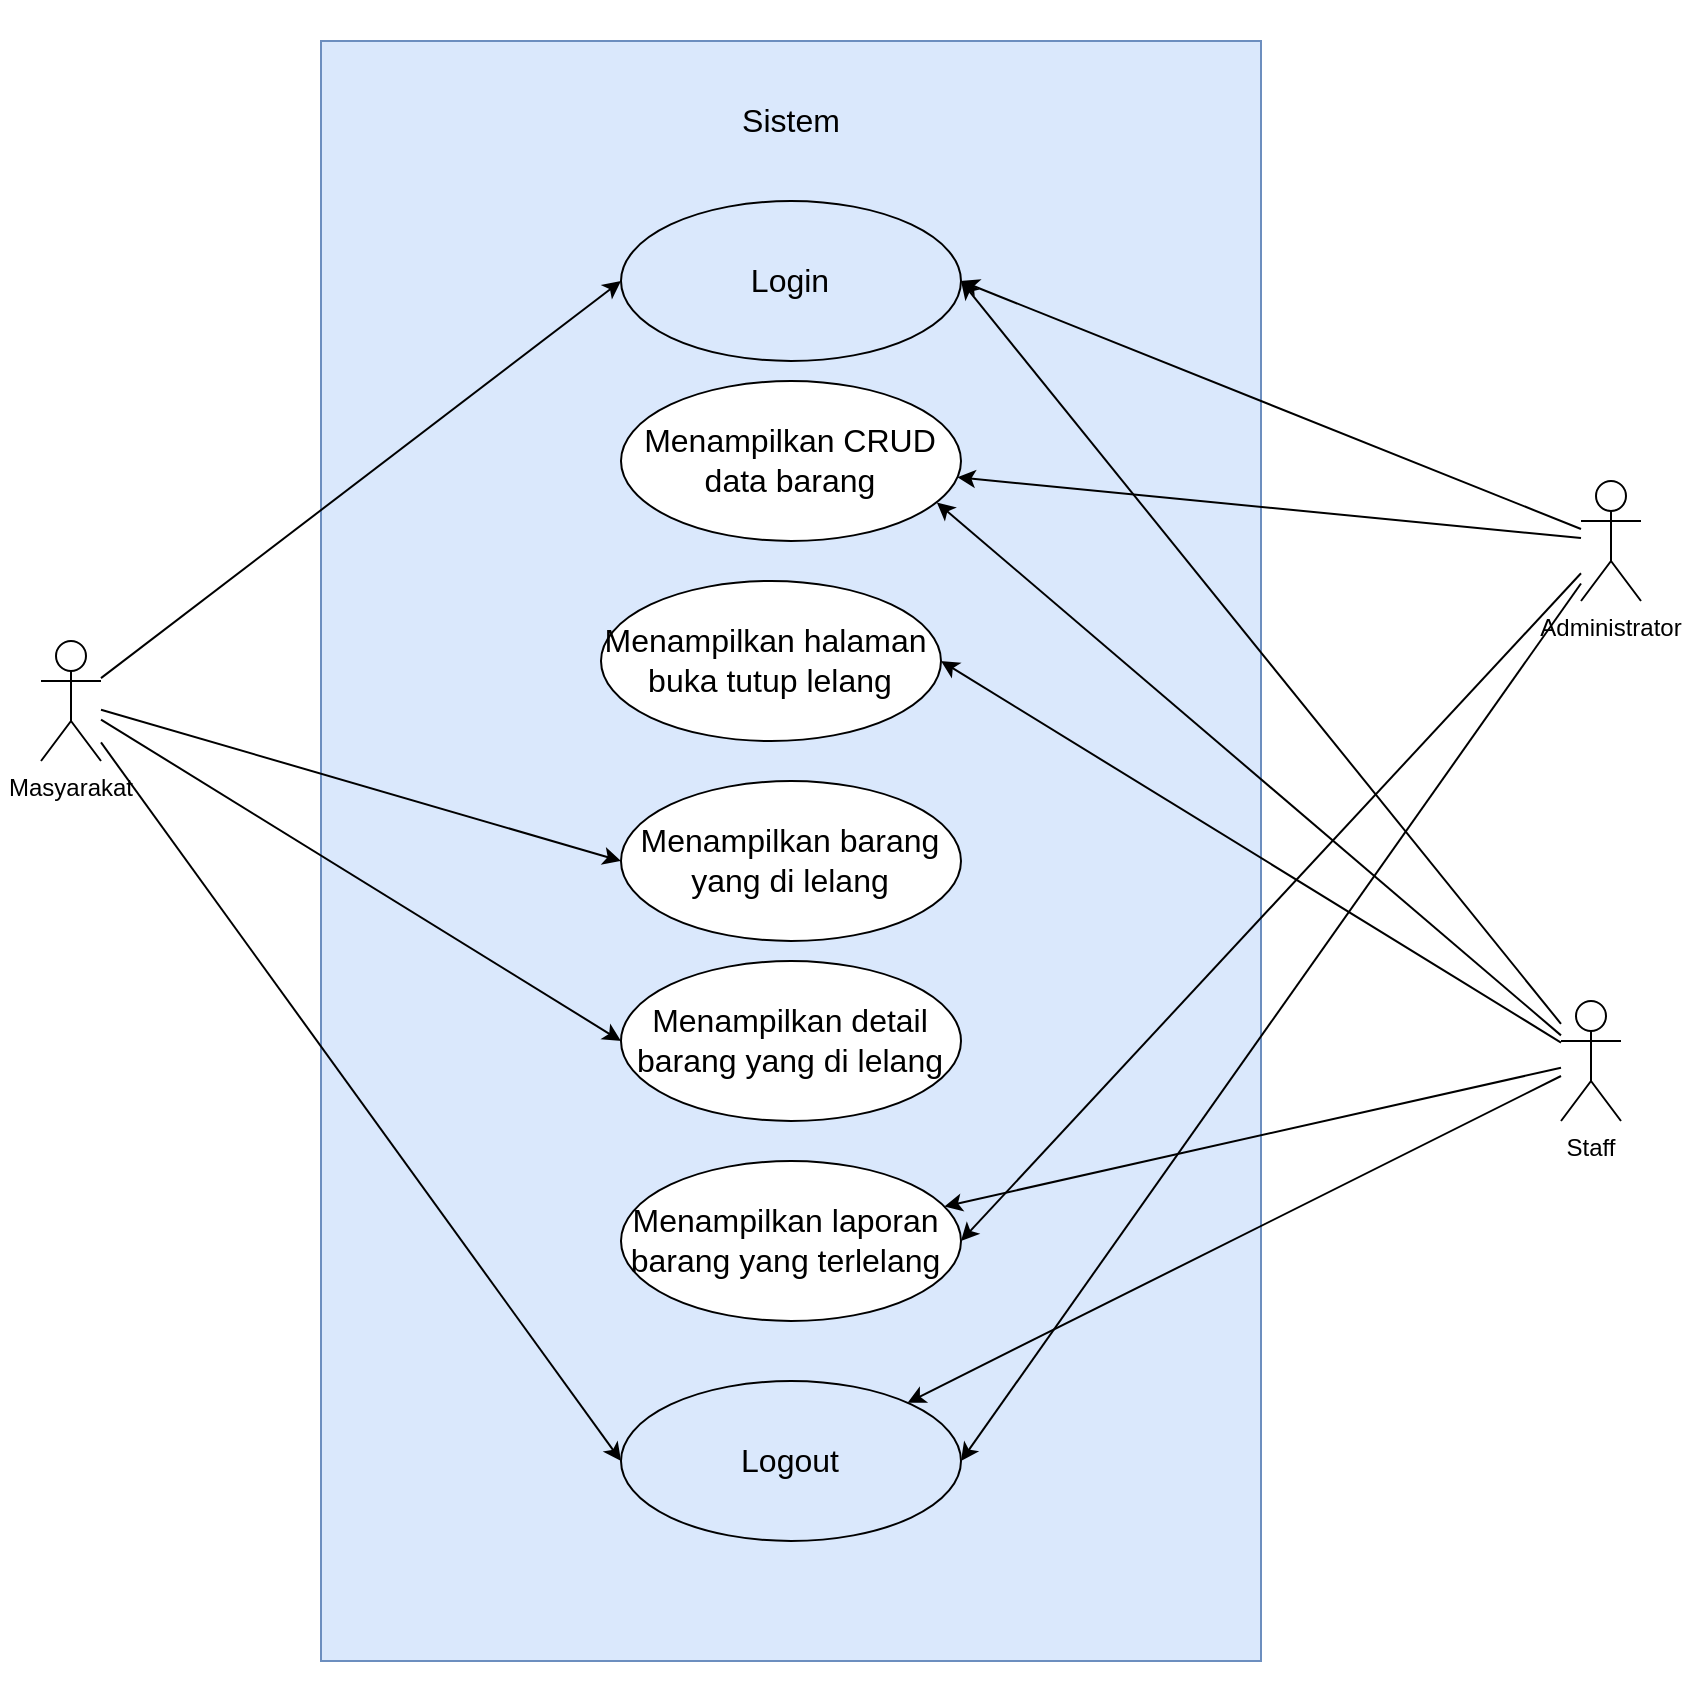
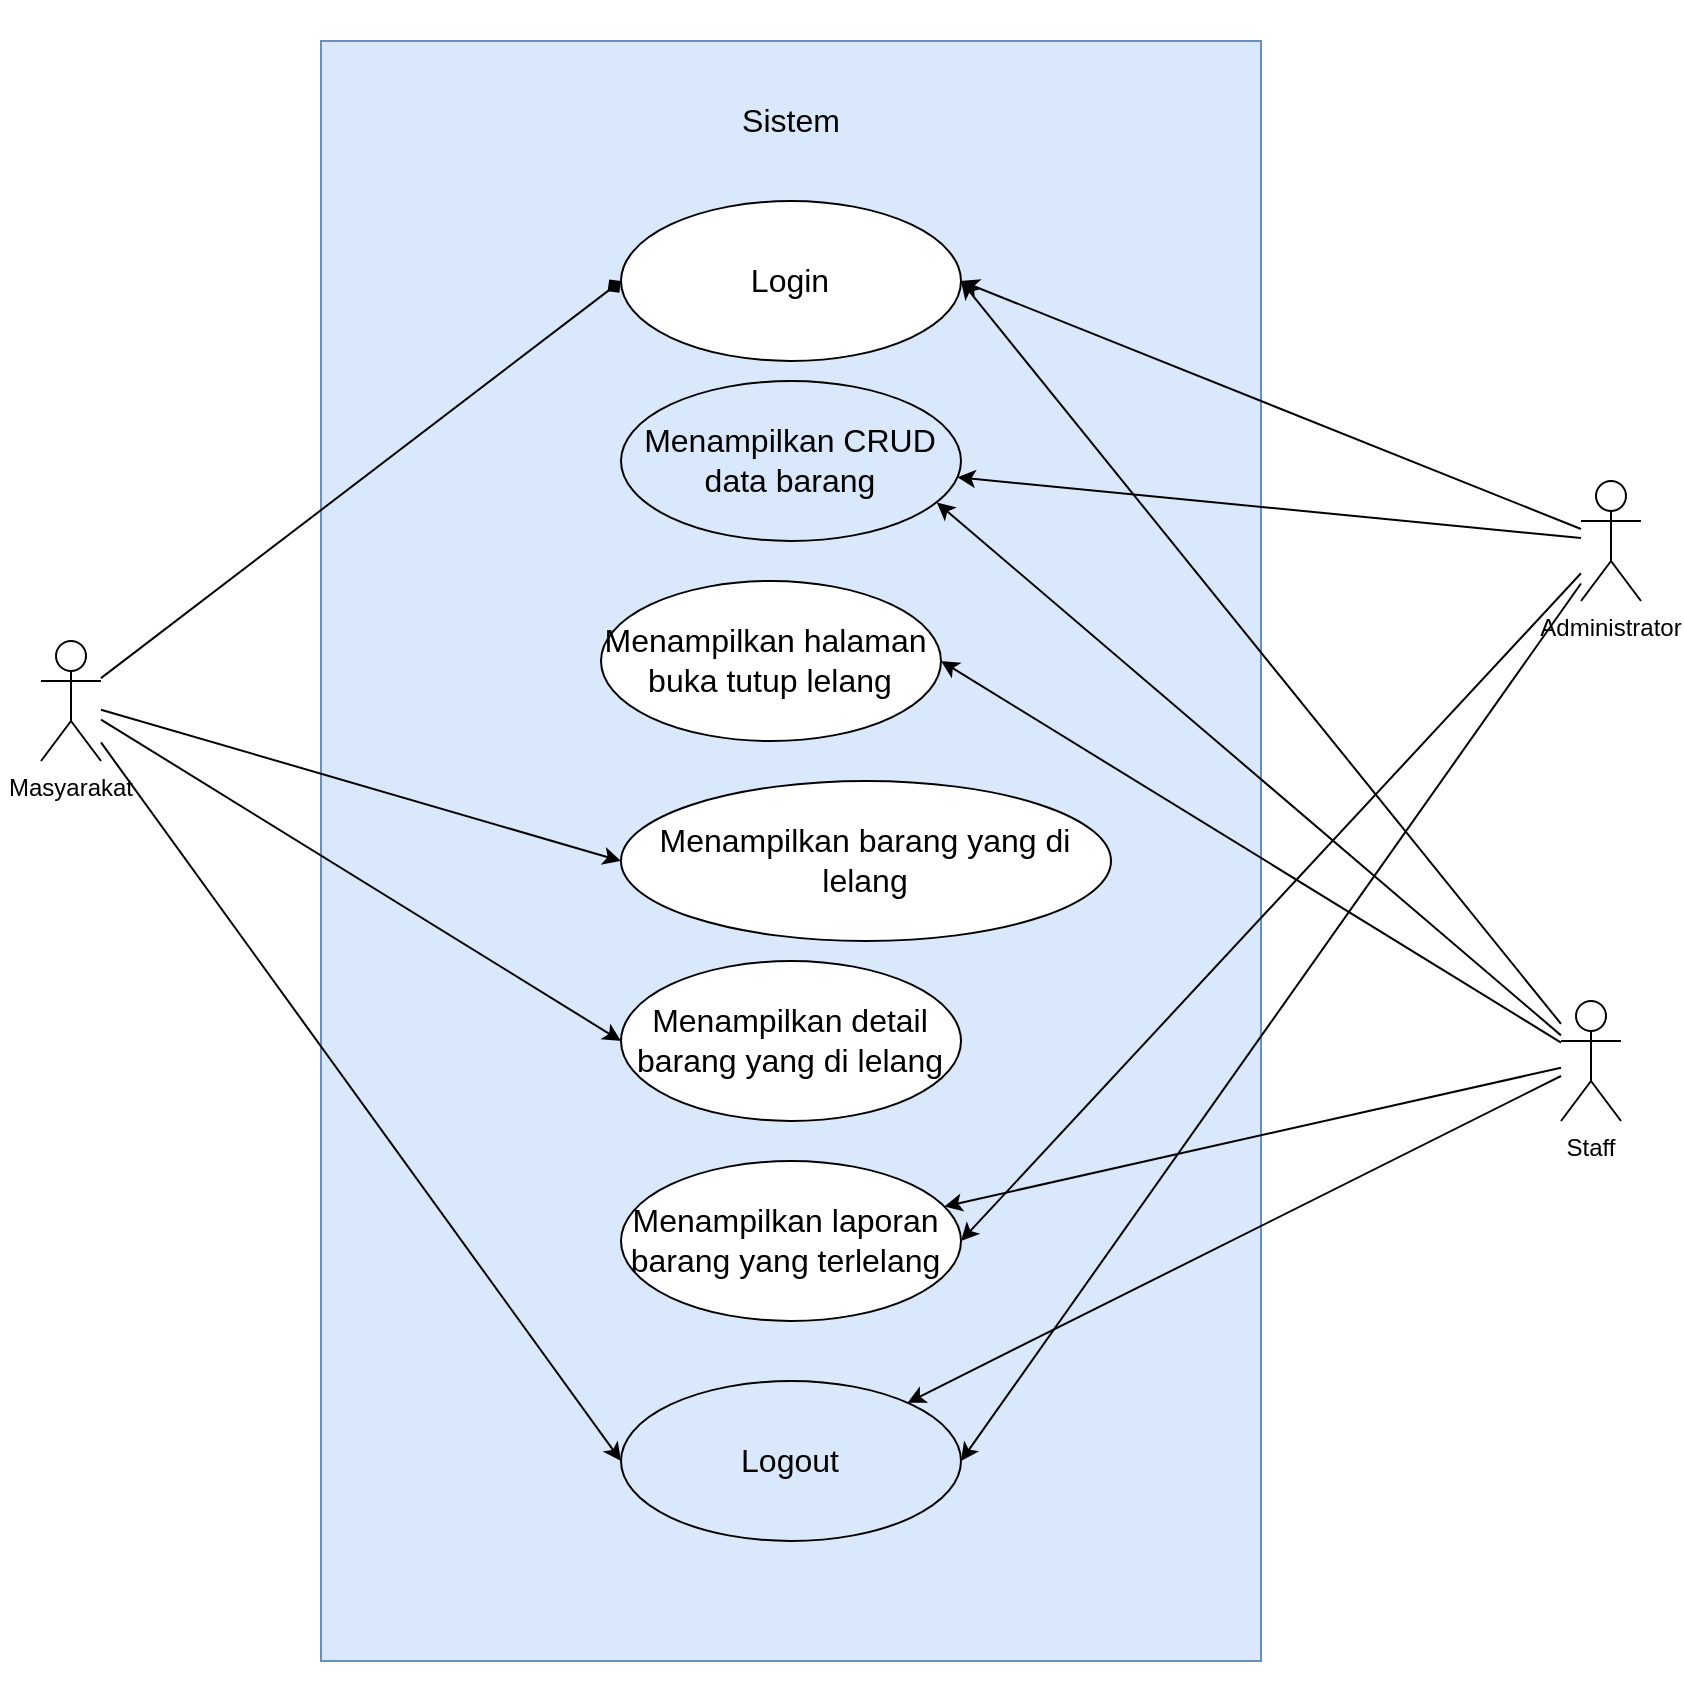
(791, 281) -> (791, 281)
(609, 290) -> (609, 290)
(791, 461) -> (791, 461)
(791, 861) -> (866, 861)
